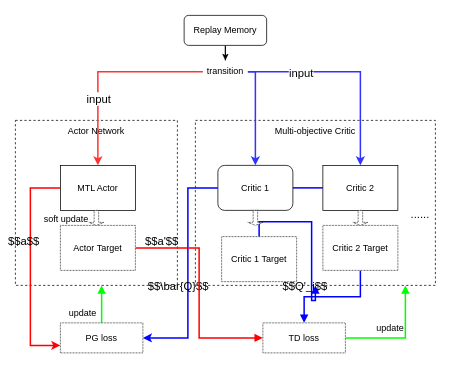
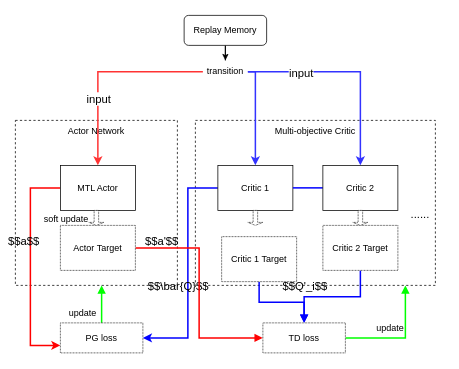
(255, 188) -> (255, 188)
(312, 232) -> (270, 302)
